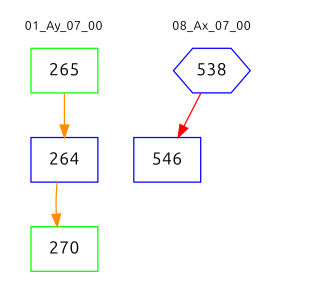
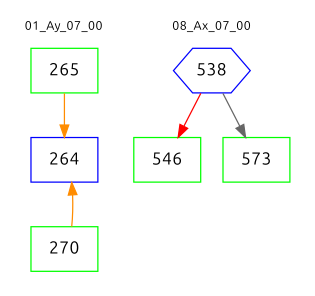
(167, 160) -> (167, 160)
none -> (256, 160)
(56, 198) -> (73, 211)
